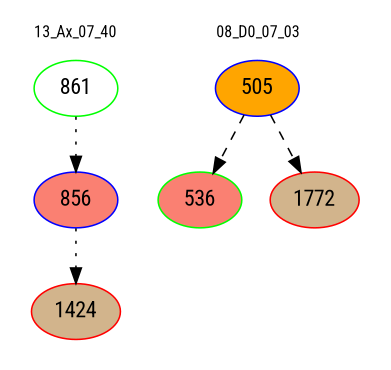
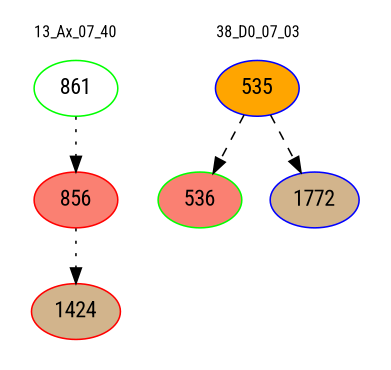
(259, 33) -> (259, 33)
(257, 88) -> (257, 88)
(76, 200) -> (76, 200)
(315, 200) -> (315, 200)
